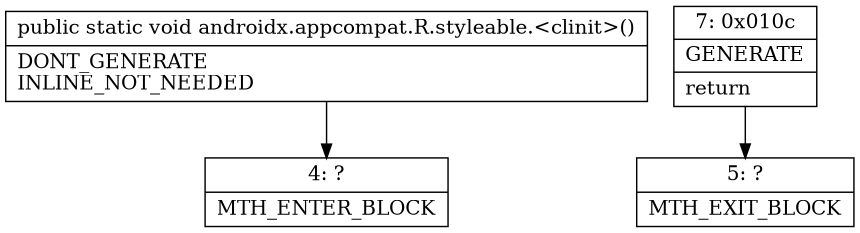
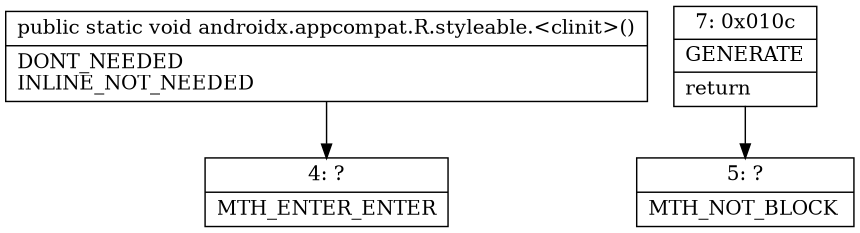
(113, 62) -> (101, 62)
(327, 209) -> (327, 209)
(745, 209) -> (743, 209)
